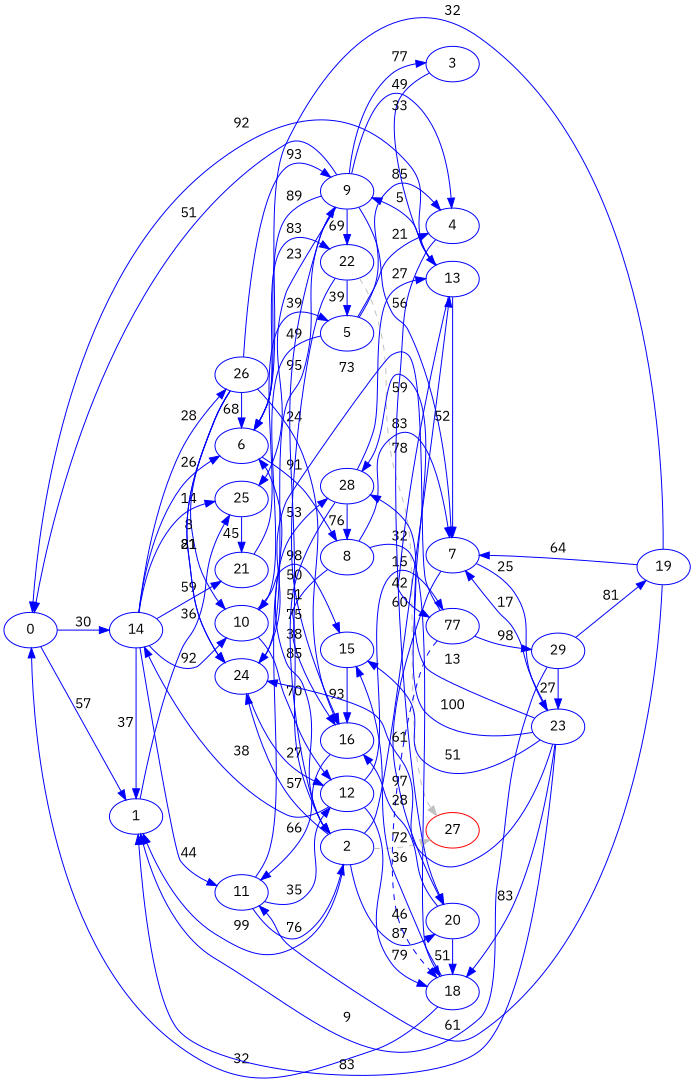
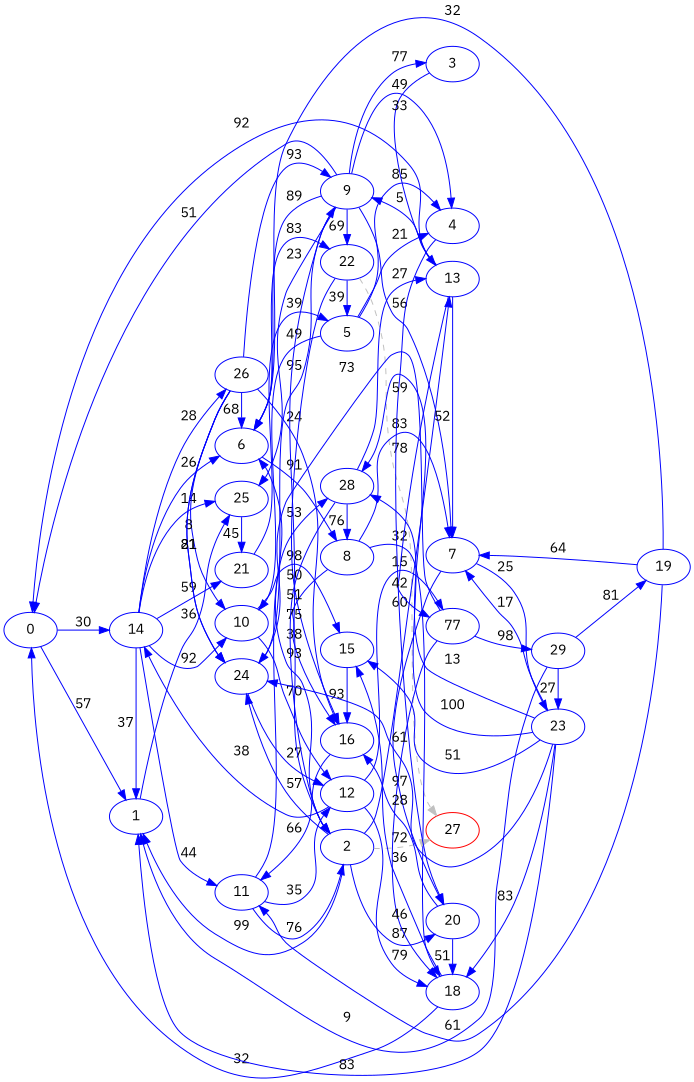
(294, 654) -> (294, 654)
(394, 824) -> (394, 824)
